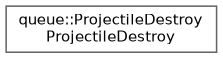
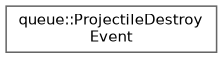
(111, 29) -> (111, 29)
